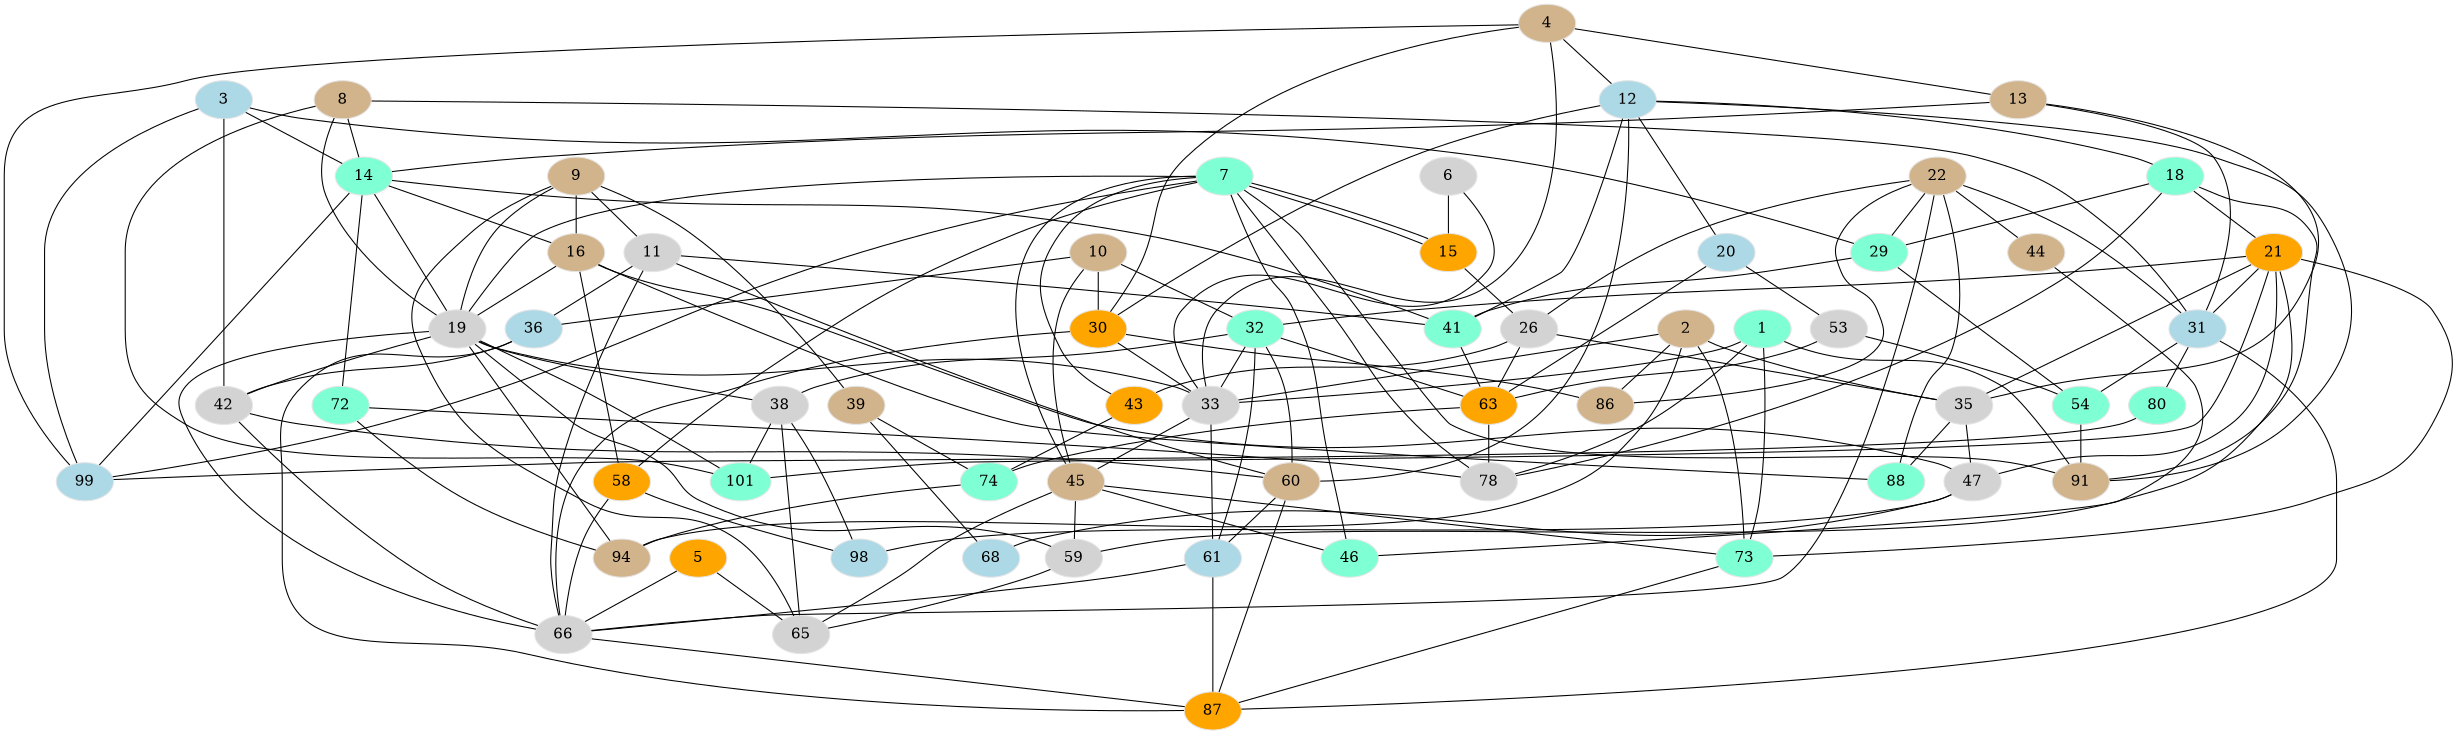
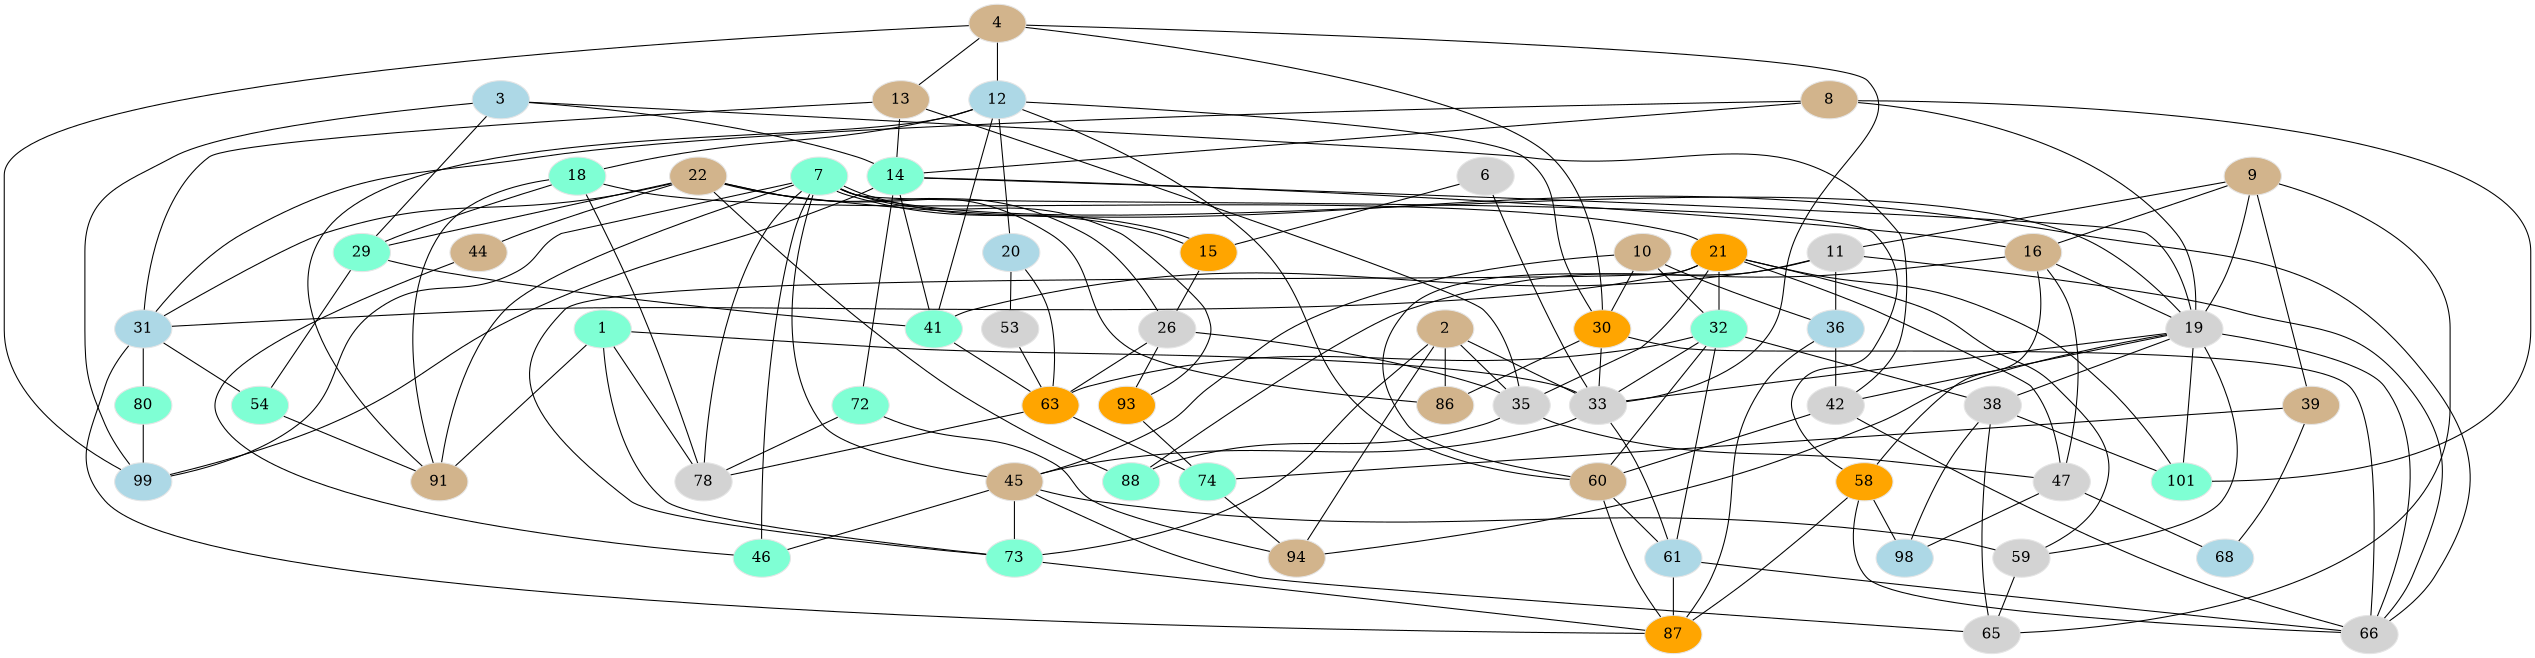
(1982, 368) -> none
(1134, 405) -> (1127, 405)
(698, 558) -> none
(888, 673) -> (1772, 561)
